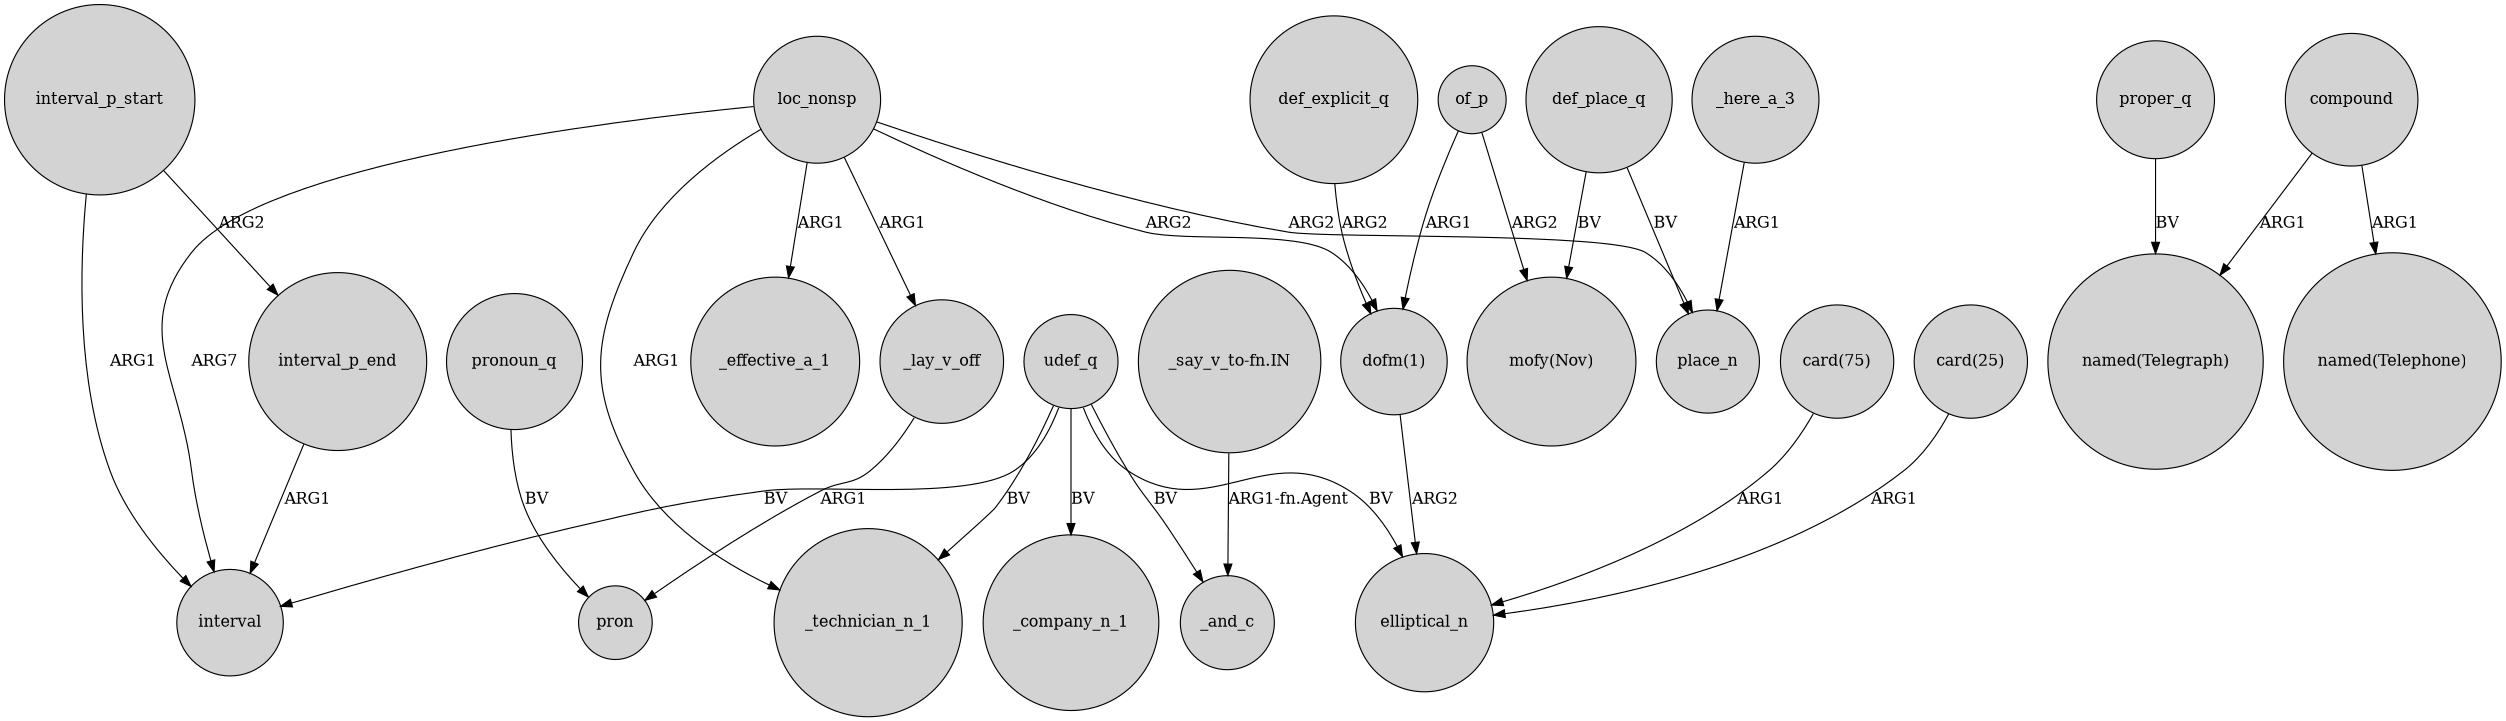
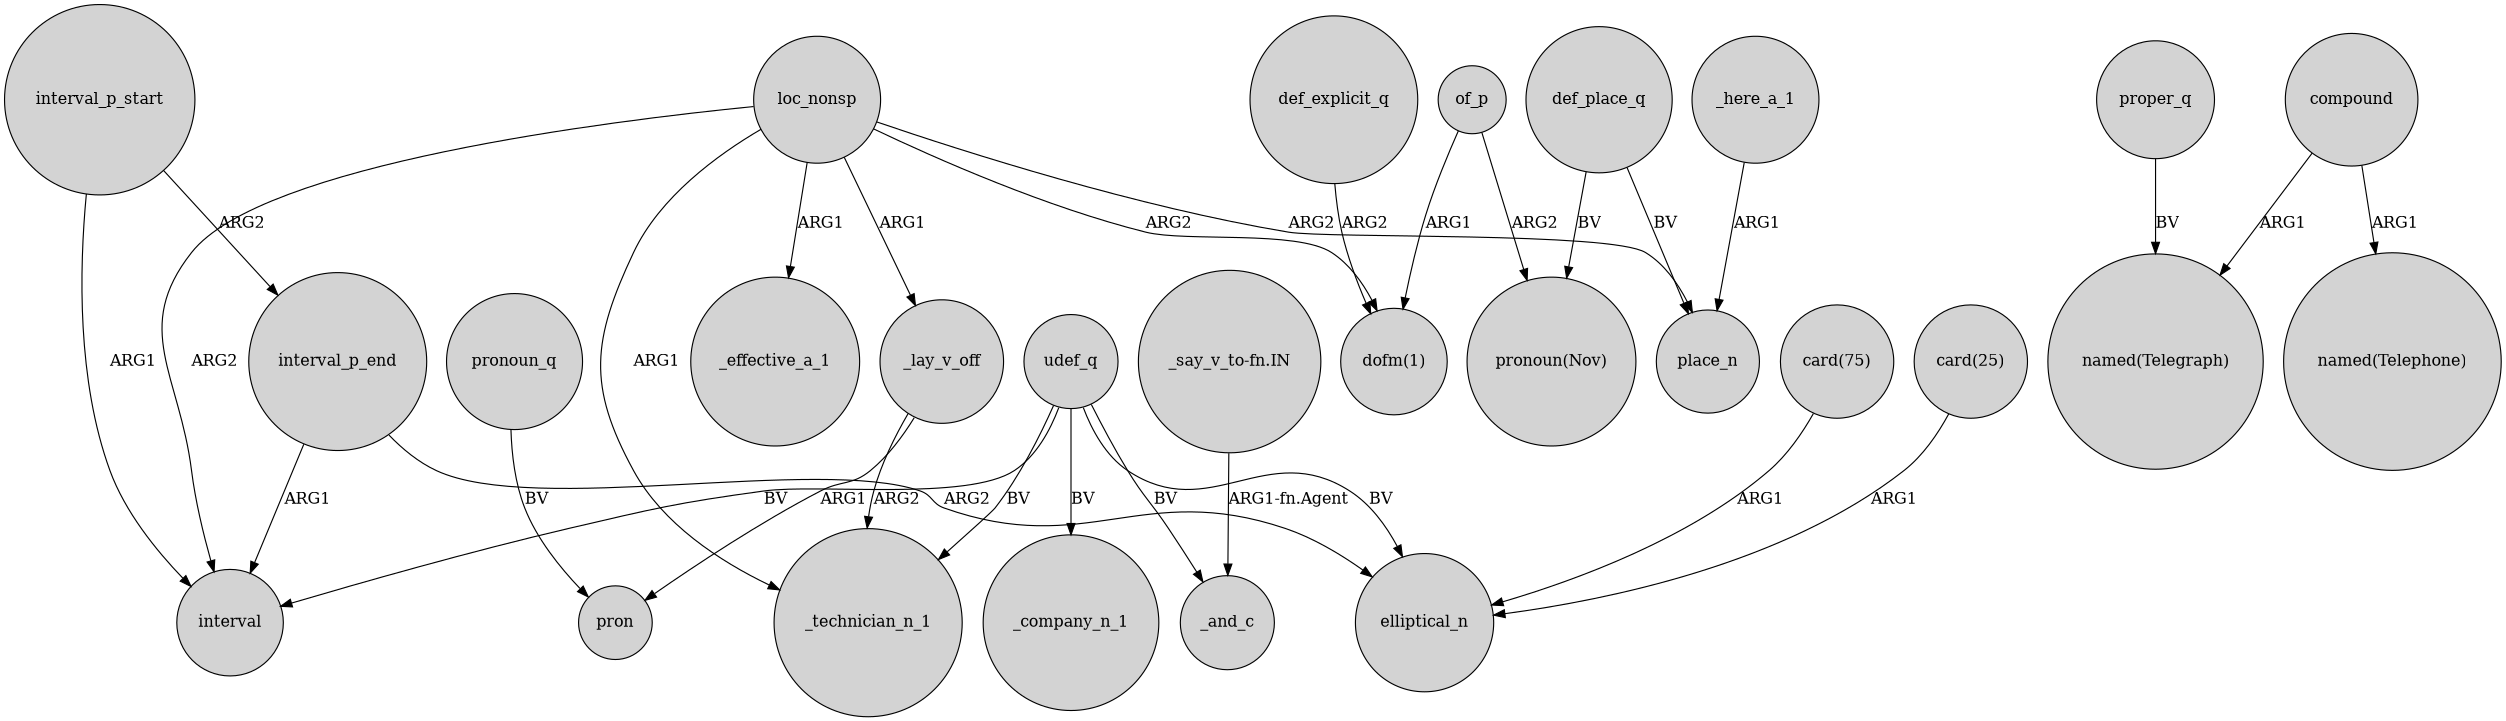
(1756, 100) -> (1756, 100)
(215, 362) -> (215, 362)
(1552, 362) -> (1552, 362)
none -> (879, 474)
(1408, 478) -> (928, 496)
